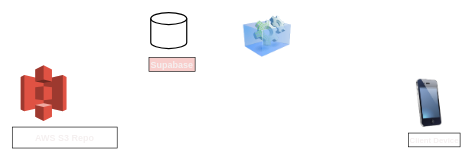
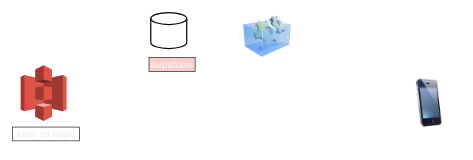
(65, 137) -> (46, 134)
(435, 140) -> none
